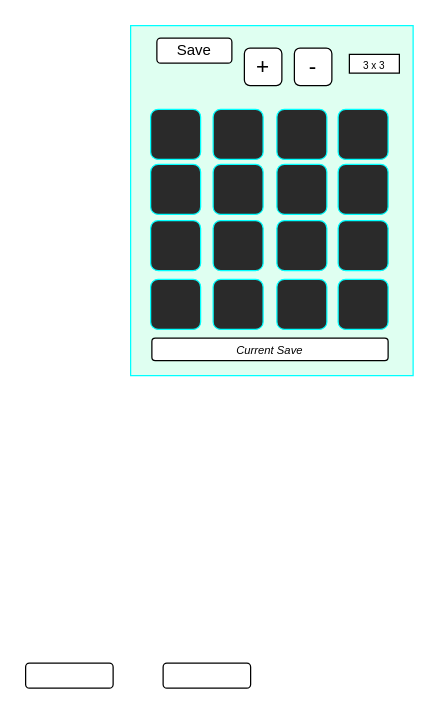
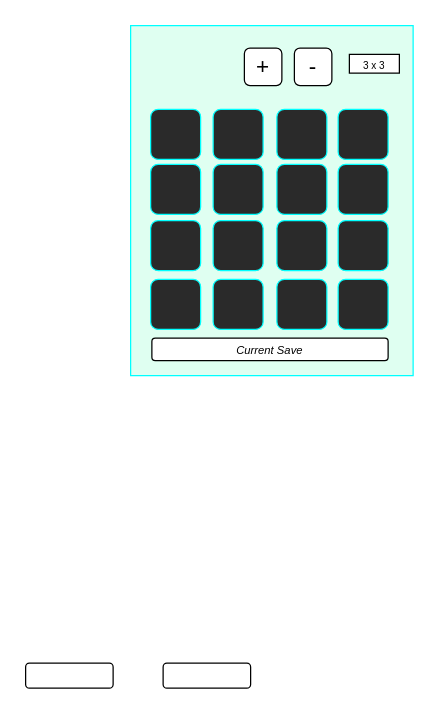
(194, 51) -> none
